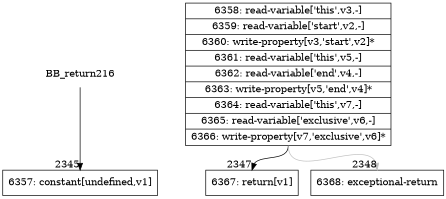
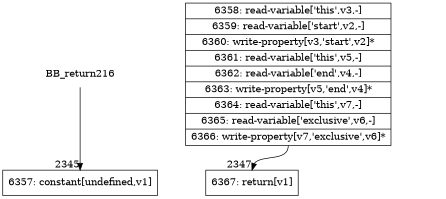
(377, 183) -> none
